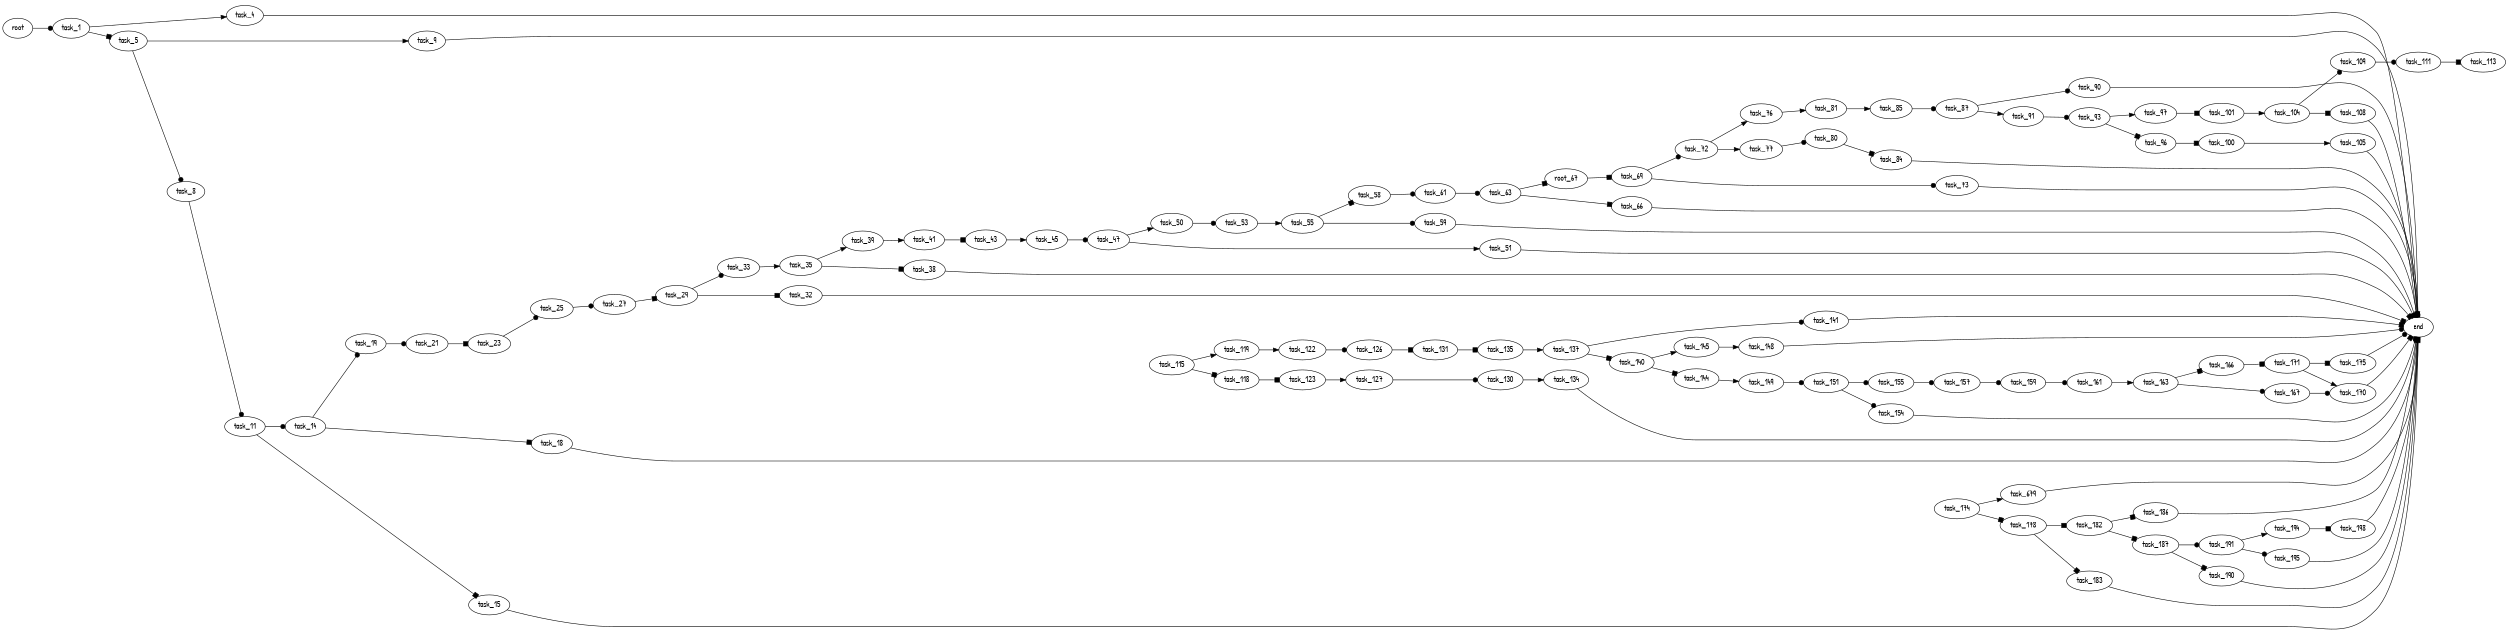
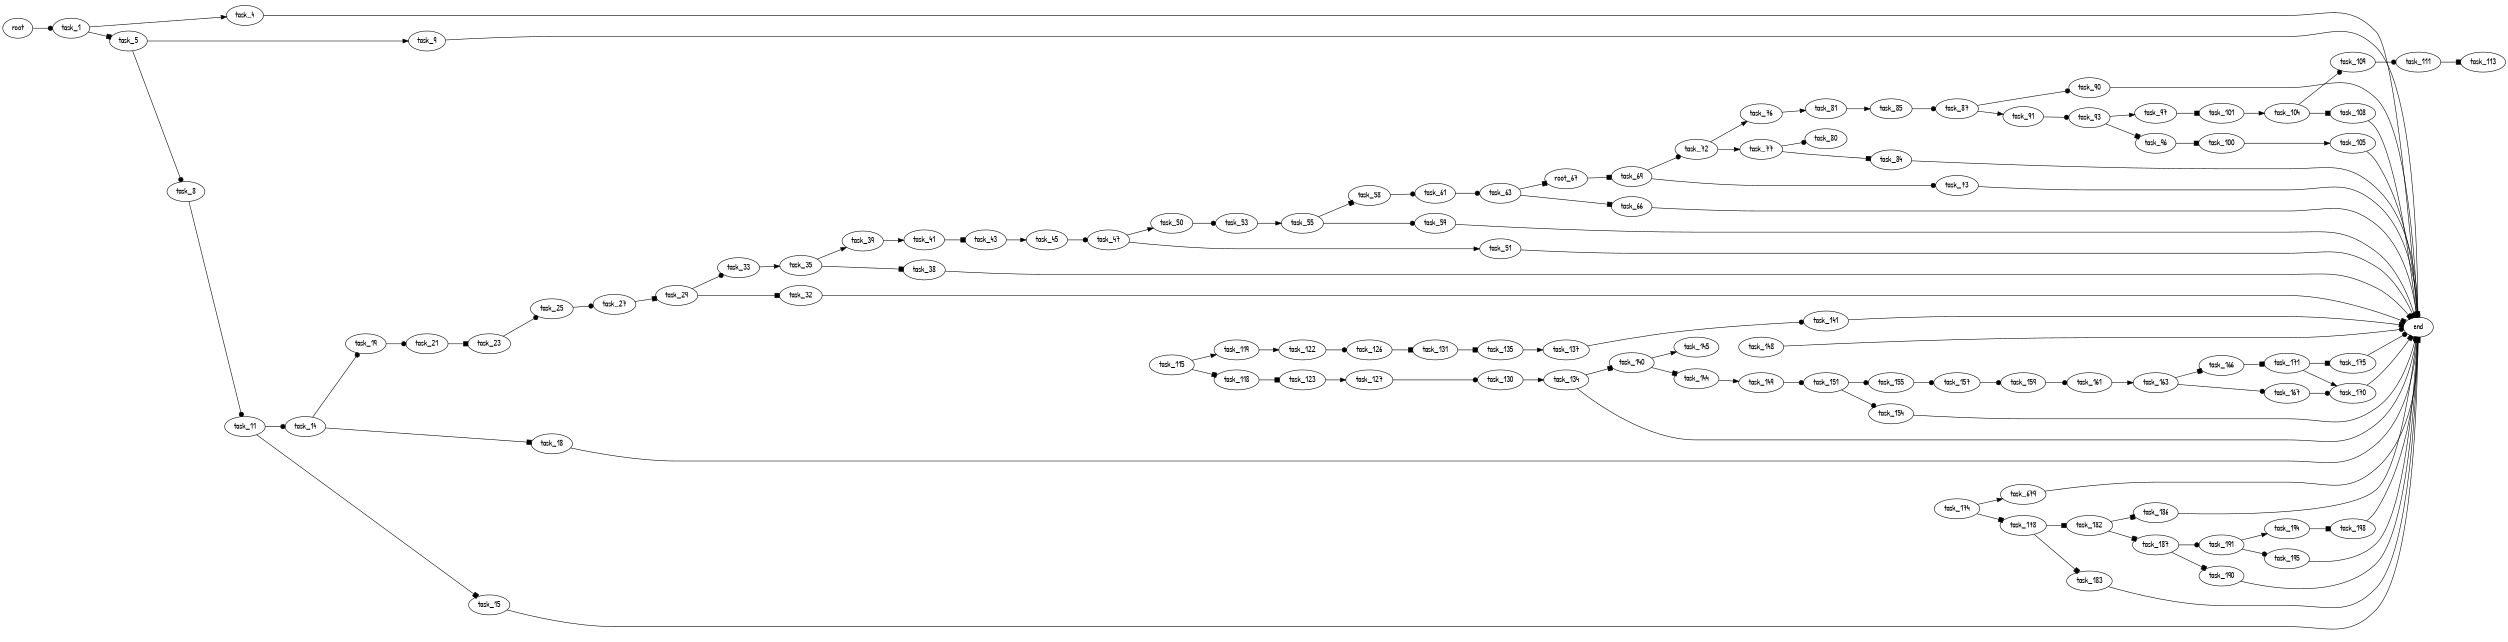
(1856, 148) -> (1823, 155)
(1726, 347) -> none
(1596, 356) -> (1596, 372)
